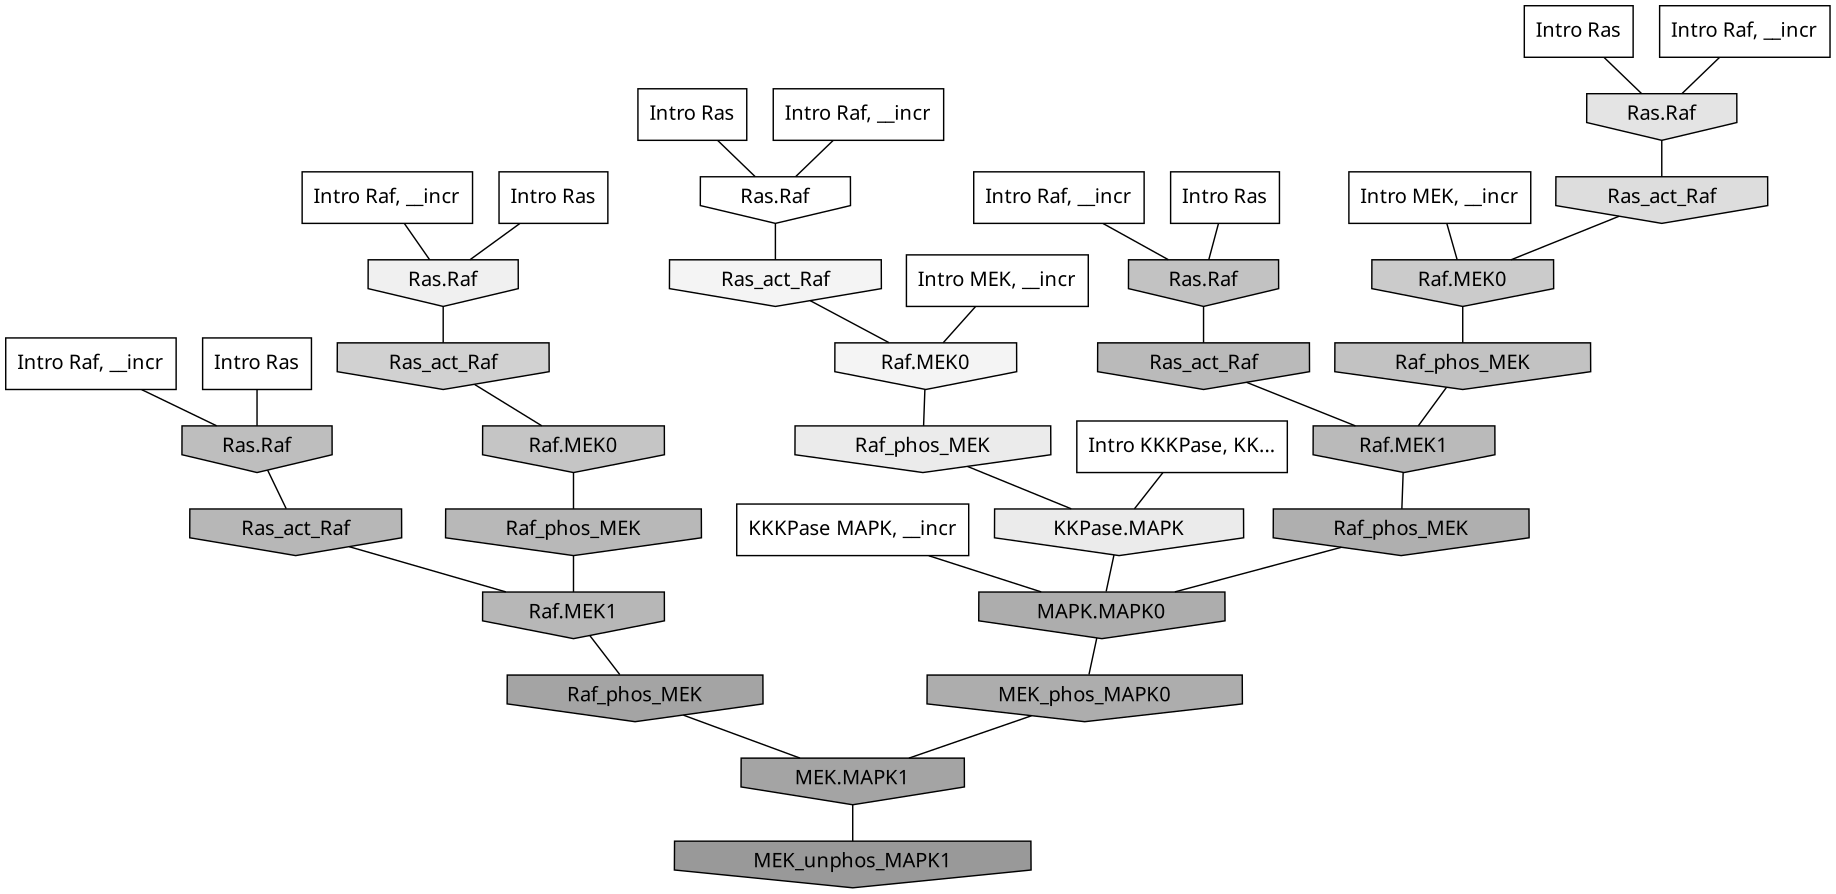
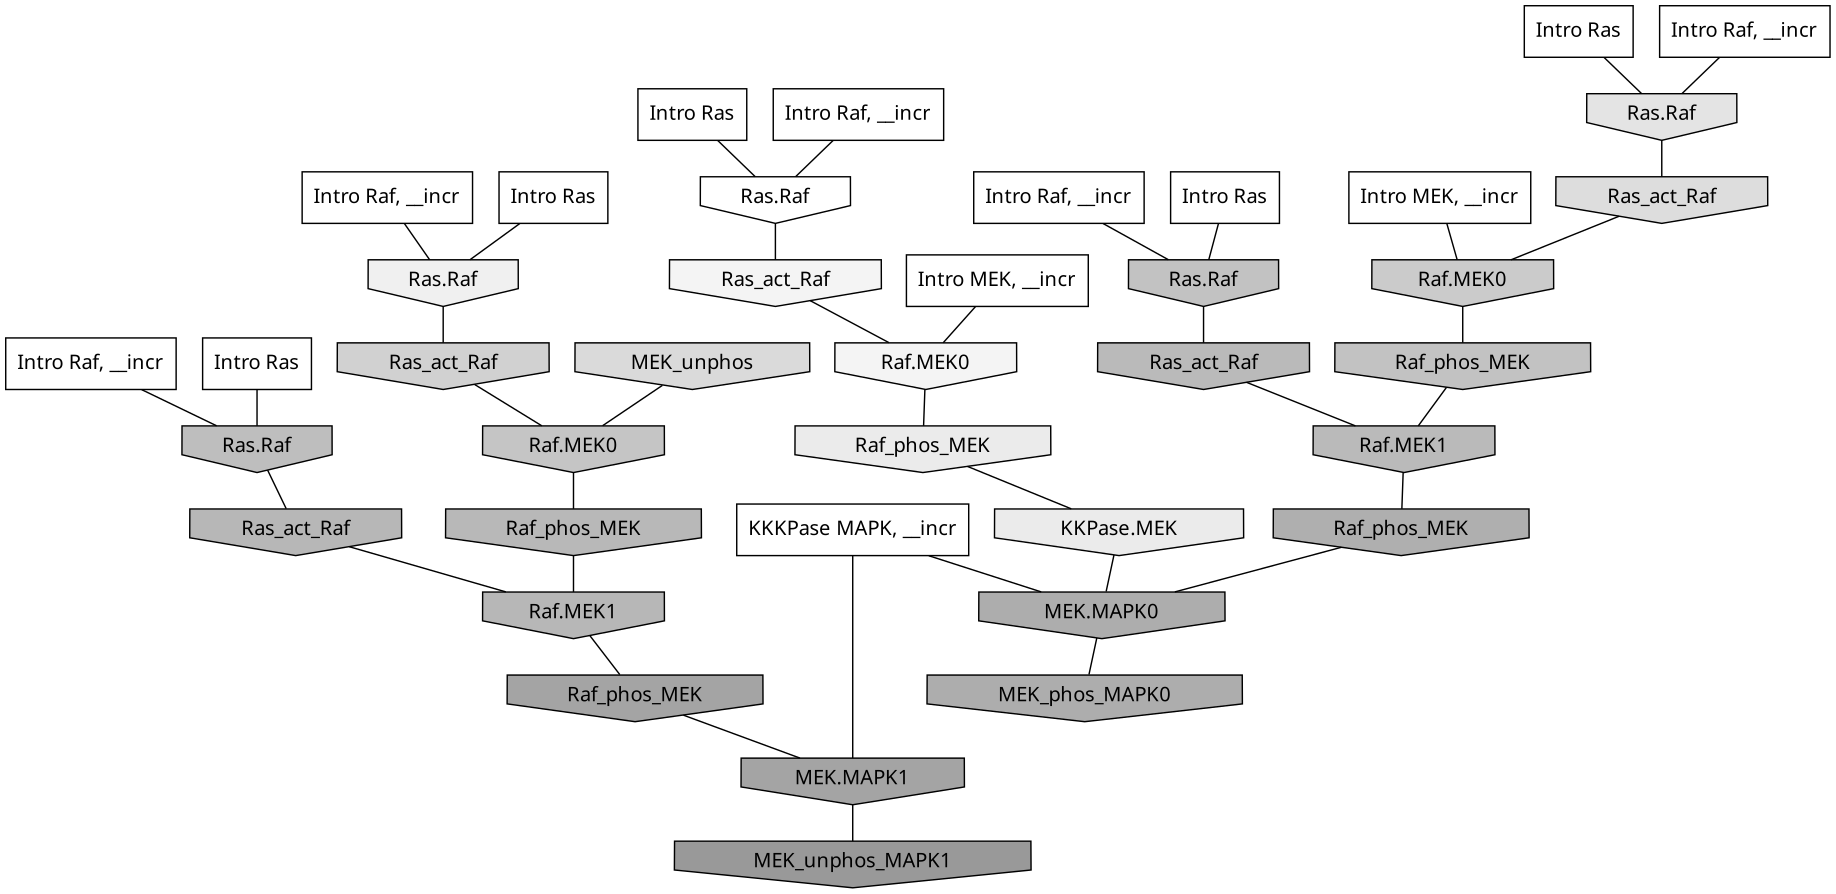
none -> (692, 364)
(1182, 447) -> none
(1119, 530) -> (1119, 530)
(1102, 613) -> (1102, 613)
(970, 737) -> (853, 657)
